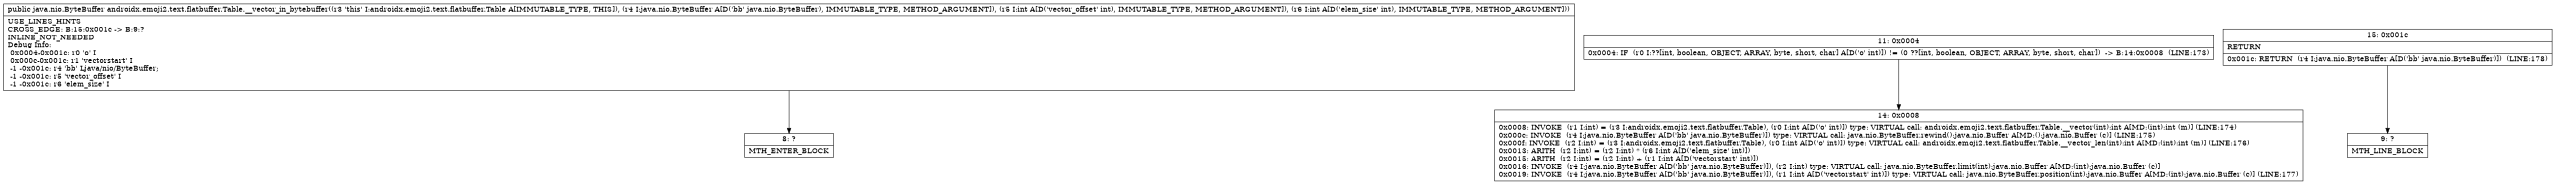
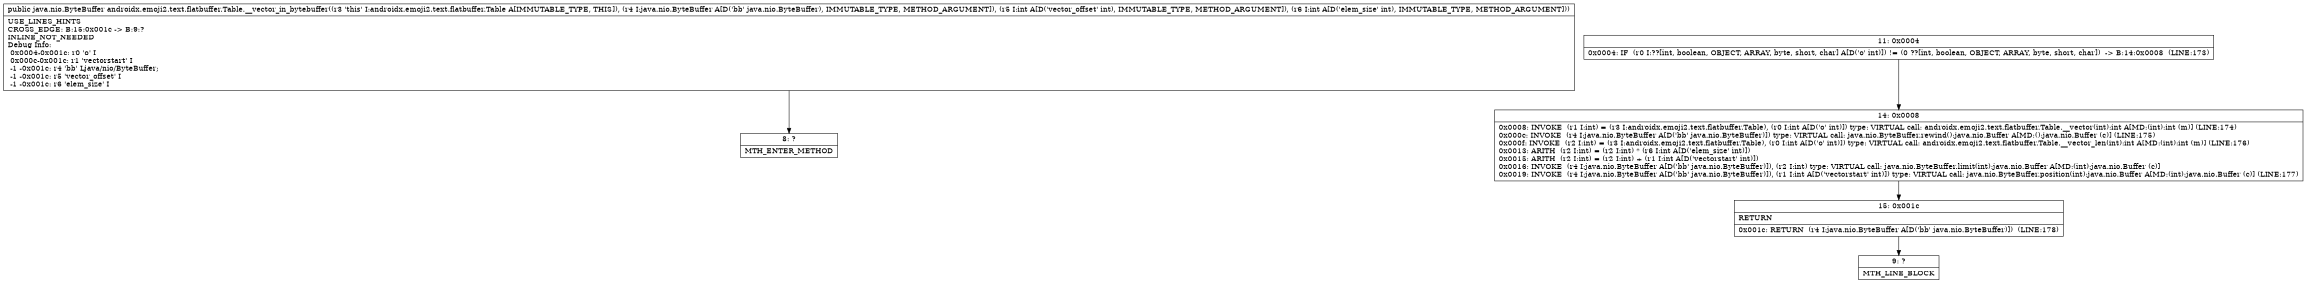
(789, 151) -> (789, 151)
none -> (1899, 188)
